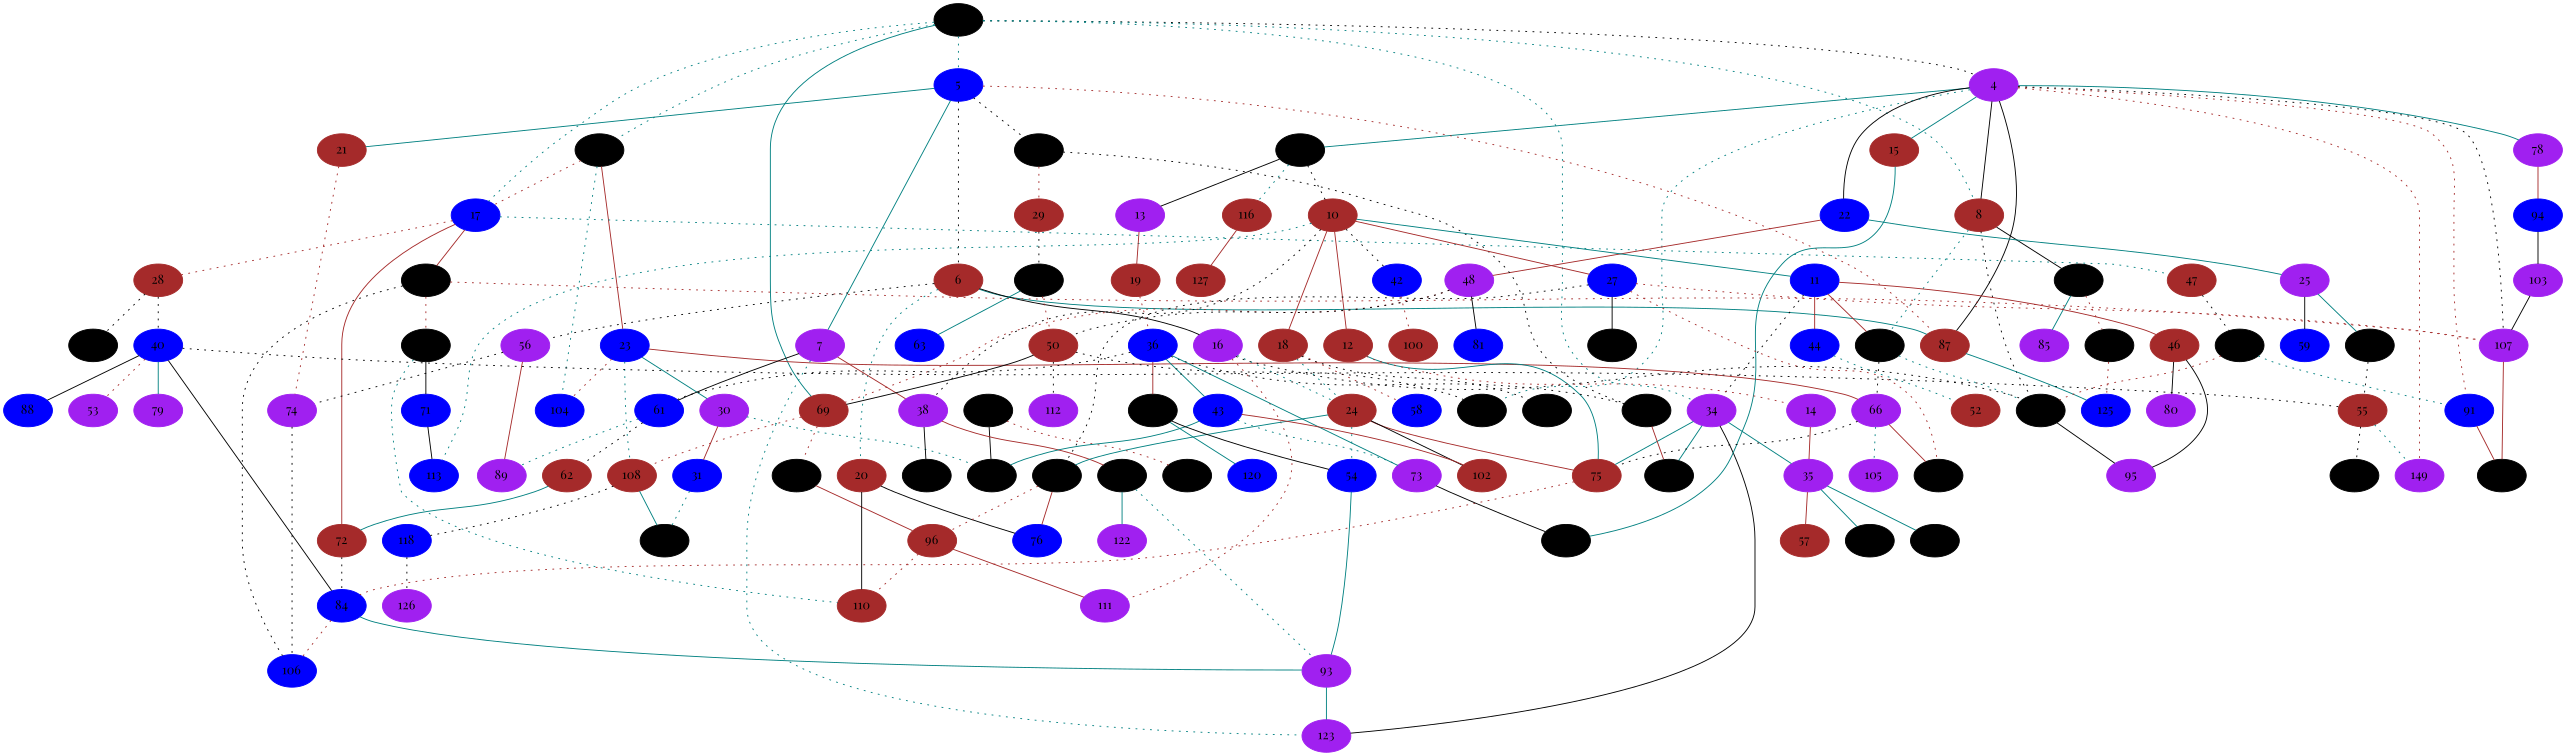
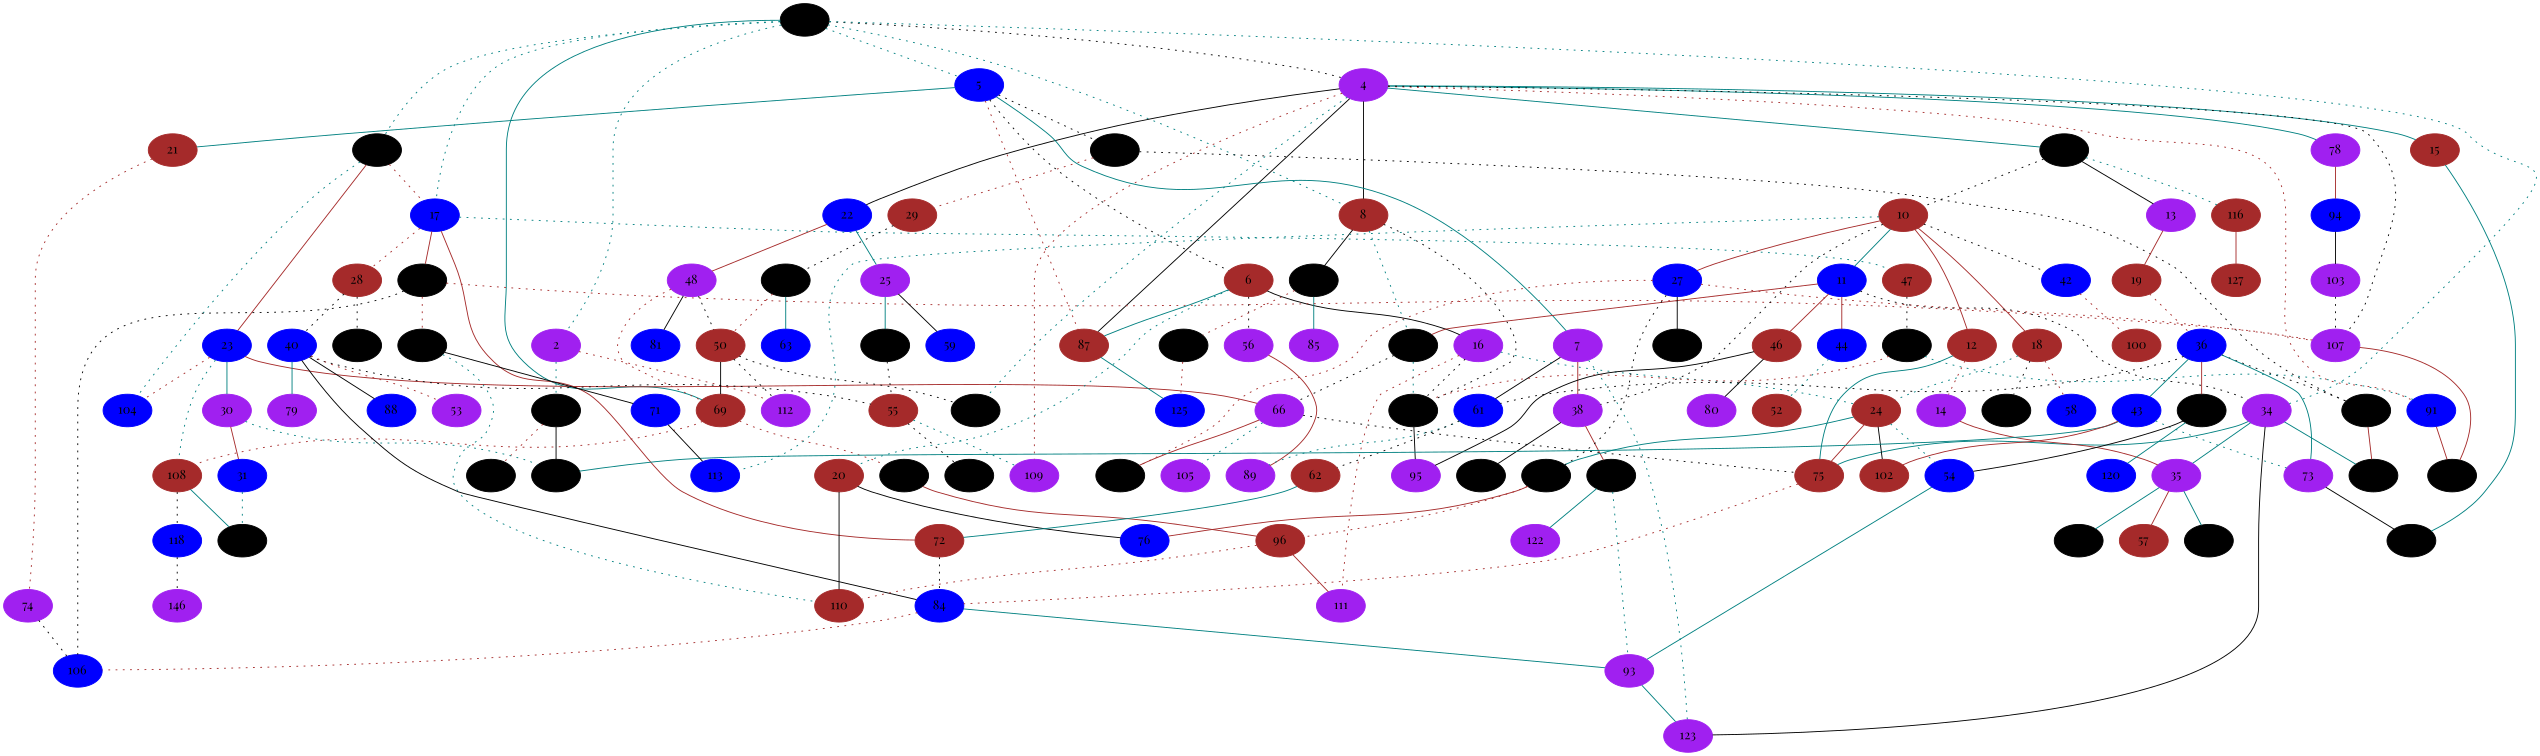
(2521, 313) -> (2335, 313)
none -> (556, 345)
(409, 378) -> none
(2420, 476) -> (1034, 476)
(407, 606) -> (177, 606)
